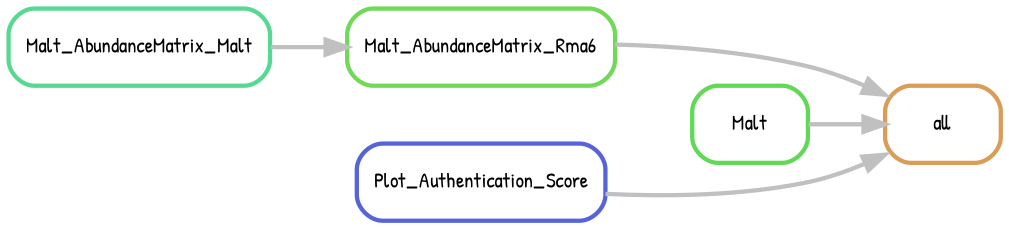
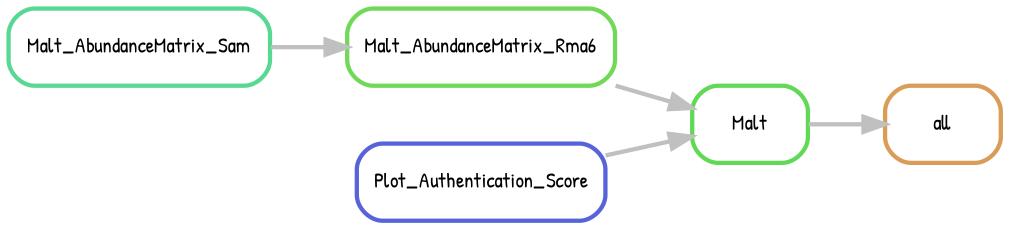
(139, 47) -> (139, 47)
(742, 54) -> (643, 94)
(737, 192) -> (638, 148)
